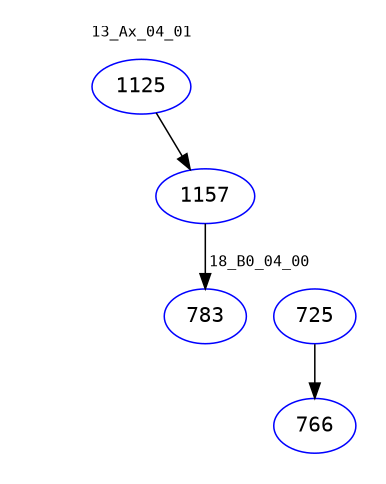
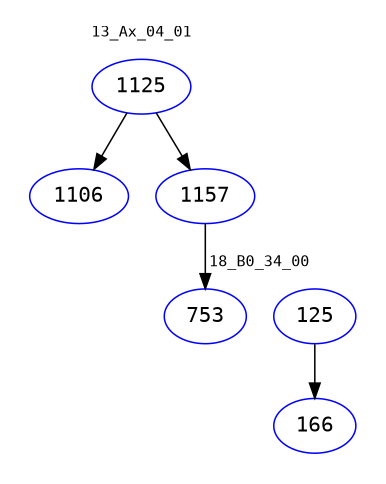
none -> (79, 196)
(260, 262) -> (260, 262)
(205, 316) -> (205, 316)
(315, 316) -> (315, 316)
(315, 426) -> (315, 426)
